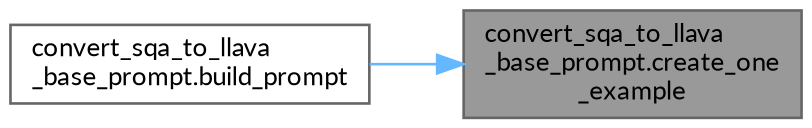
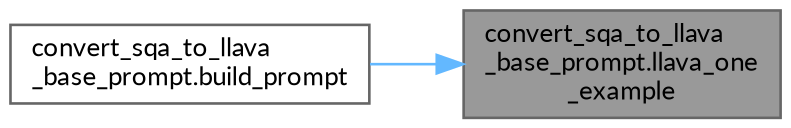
(633, 64) -> (622, 64)
